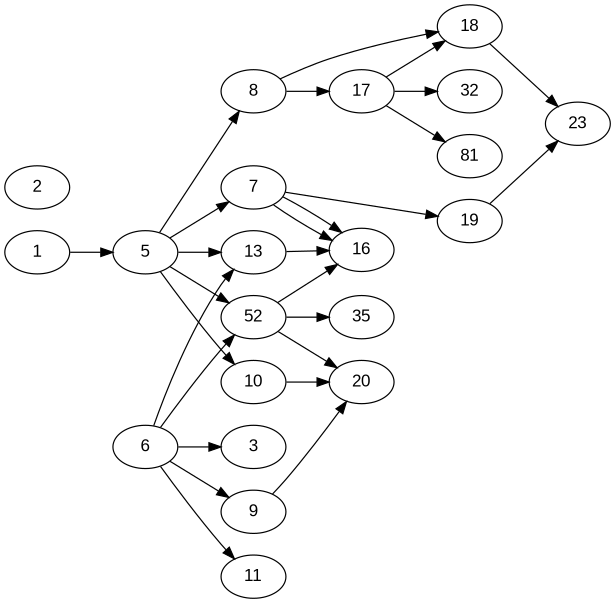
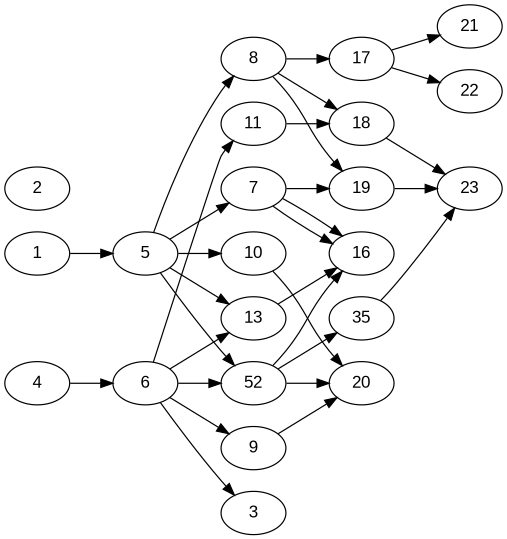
(410, 62) -> (299, 124)
(470, 91) -> (470, 91)
none -> (303, 116)
(470, 156) -> (470, 26)
none -> (415, 260)
none -> (37, 383)
